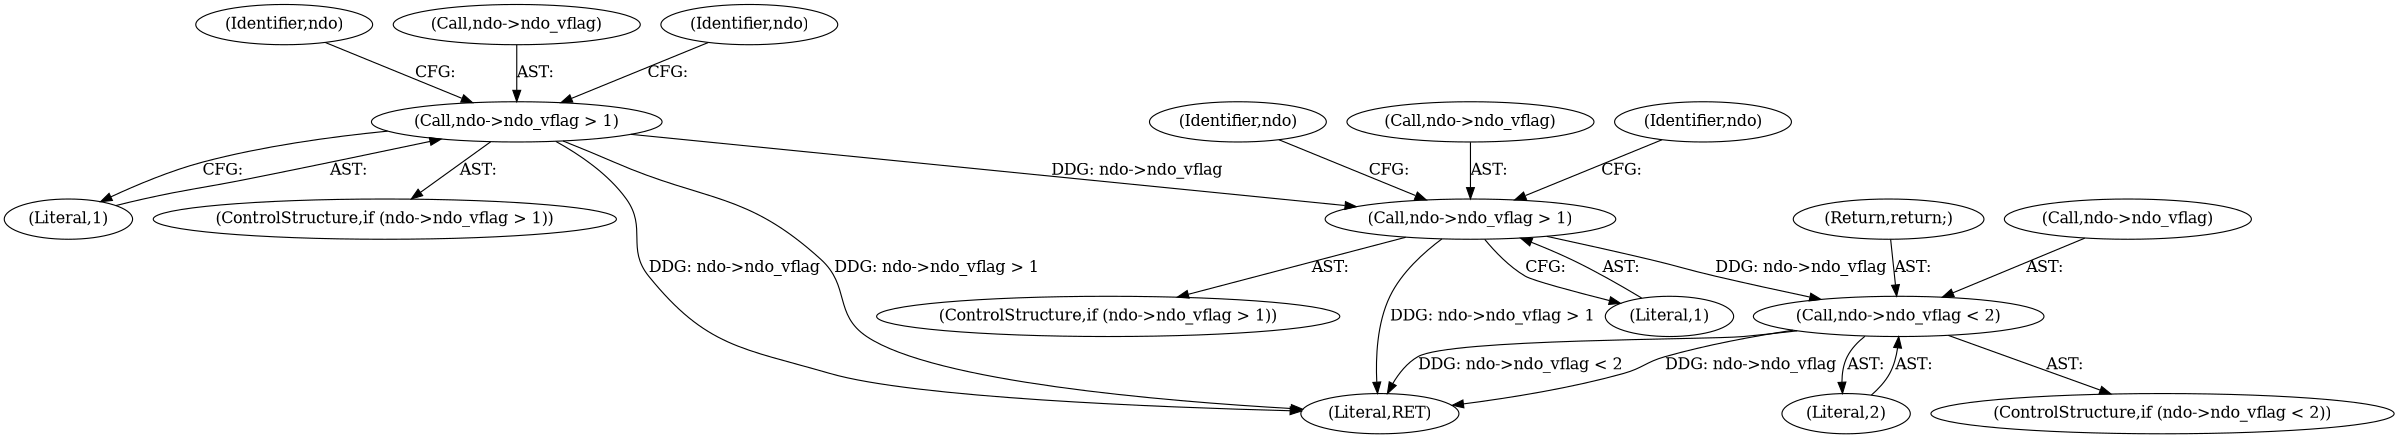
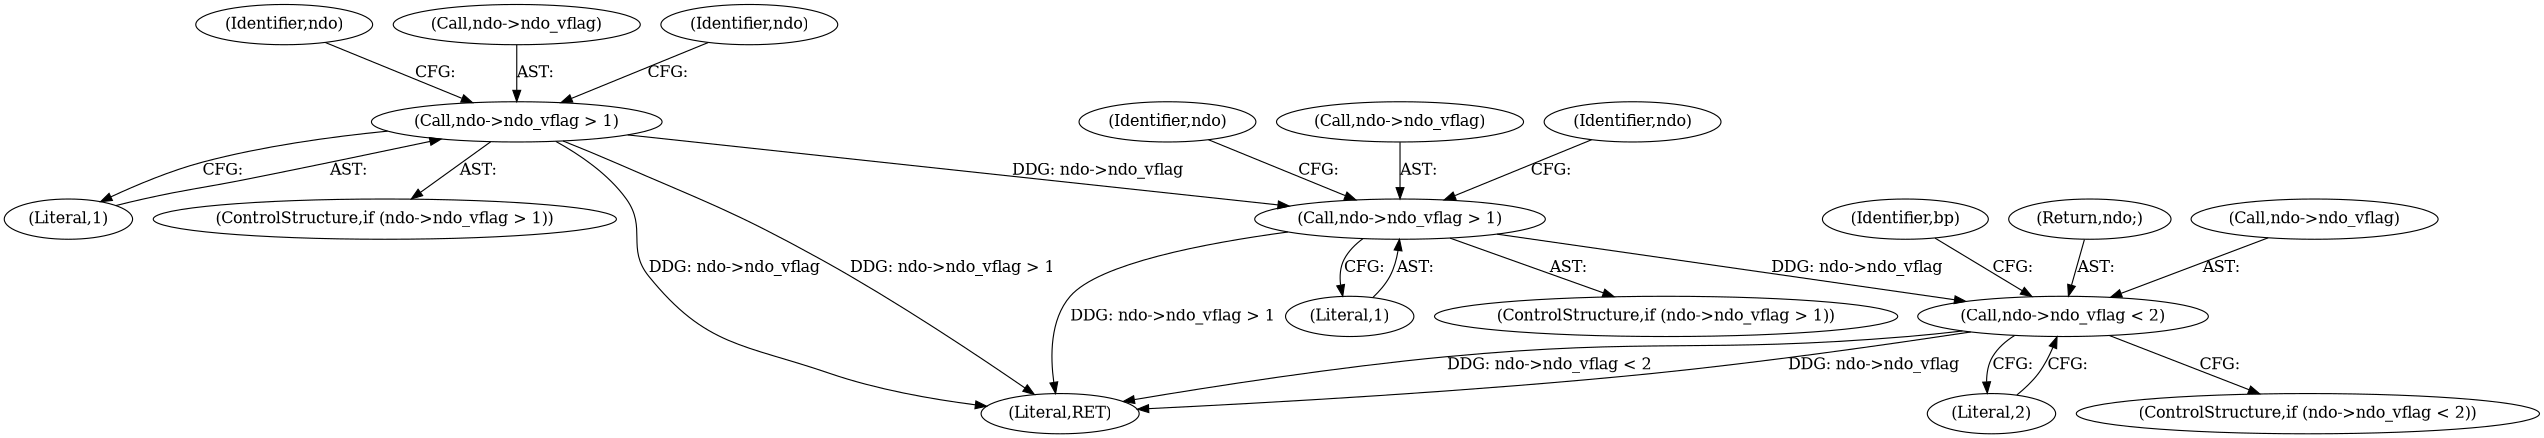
(1889, 219) -> (2090, 219)
none -> (1905, 219)
(1868, 365) -> (2016, 365)
(1917, 365) -> (2070, 365)
(2068, 365) -> (2222, 365)
